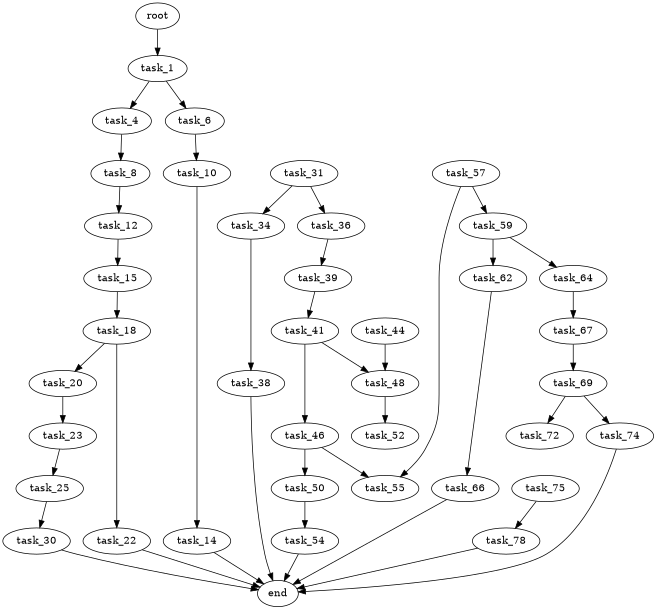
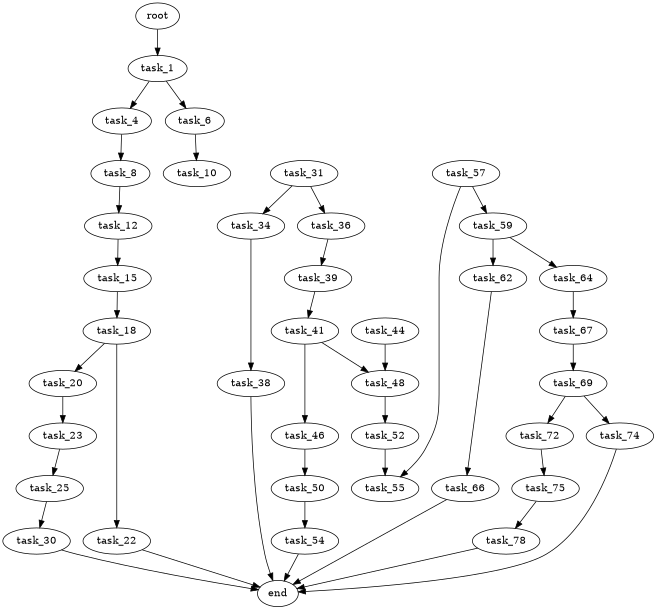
none -> (542, 459)
(342, 460) -> (385, 459)
(197, 541) -> none
